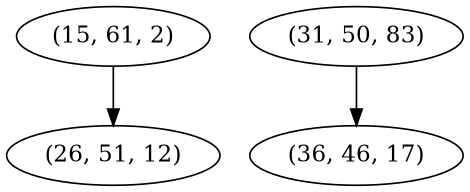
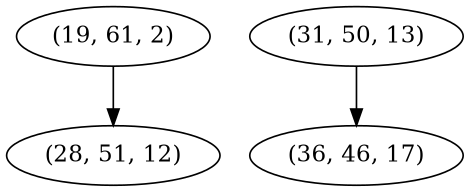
(113, 36) -> (113, 36)
(356, 36) -> (356, 36)
(113, 155) -> (113, 155)
